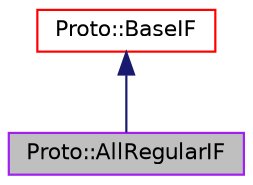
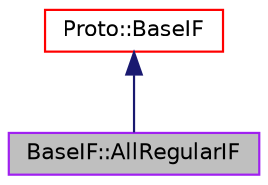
(126, 154) -> (134, 154)
